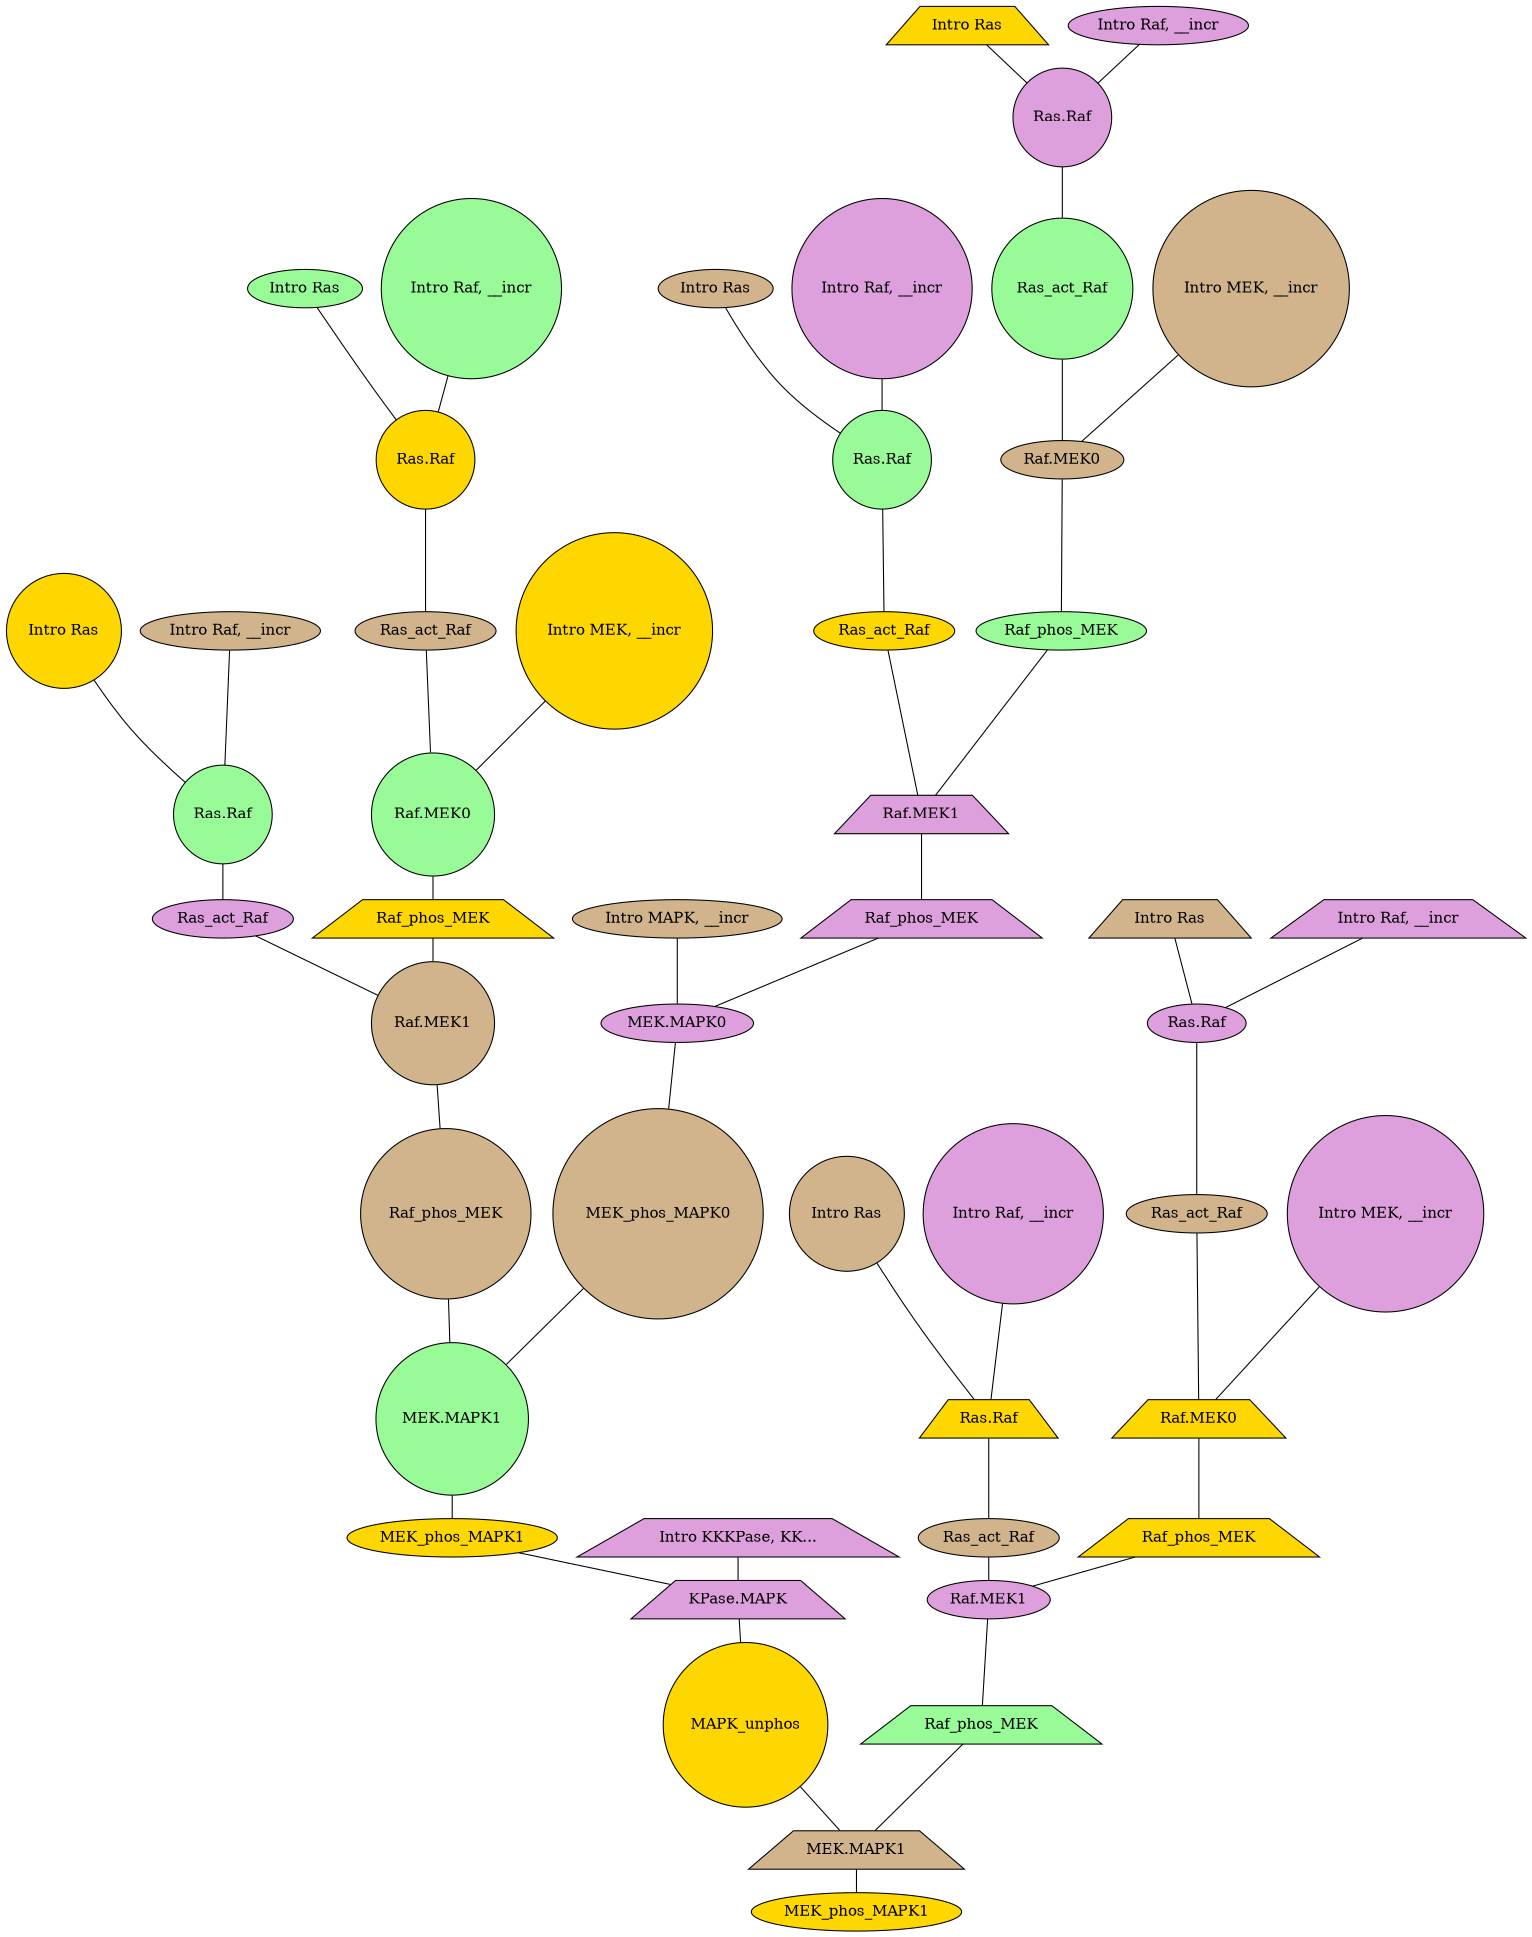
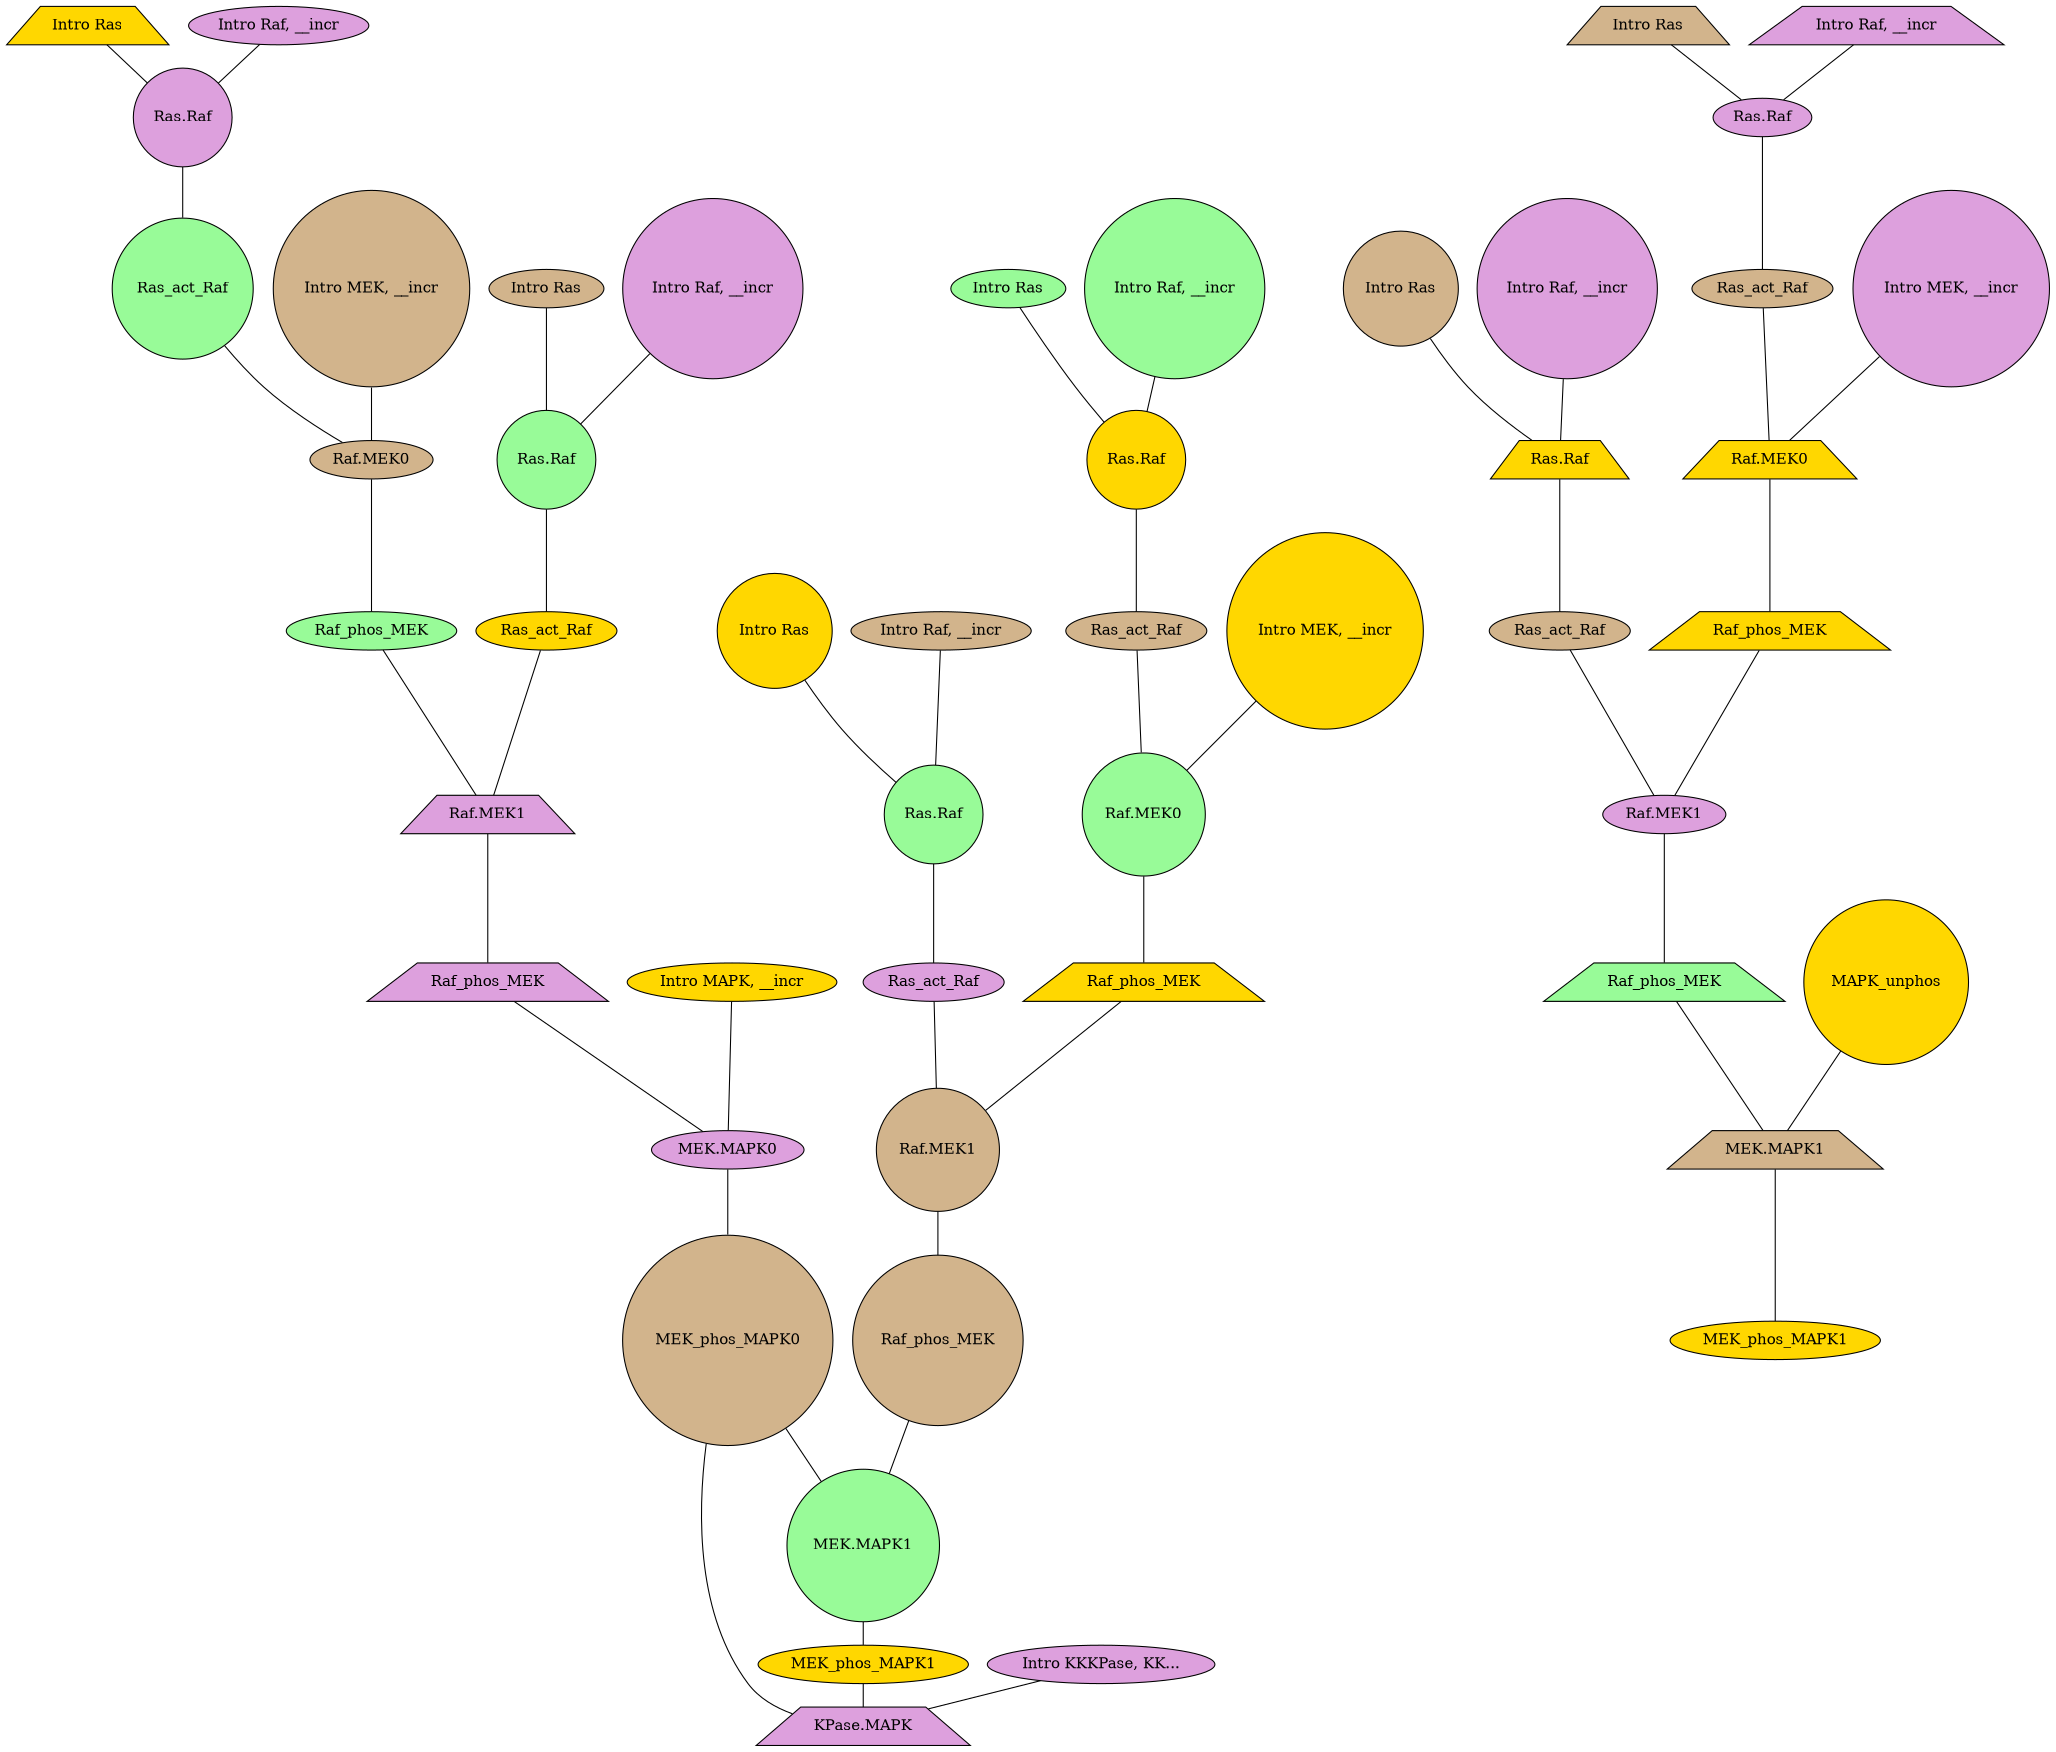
(677, 919) -> (732, 982)
(738, 1538) -> (1101, 1664)
(740, 1631) -> (710, 1595)
